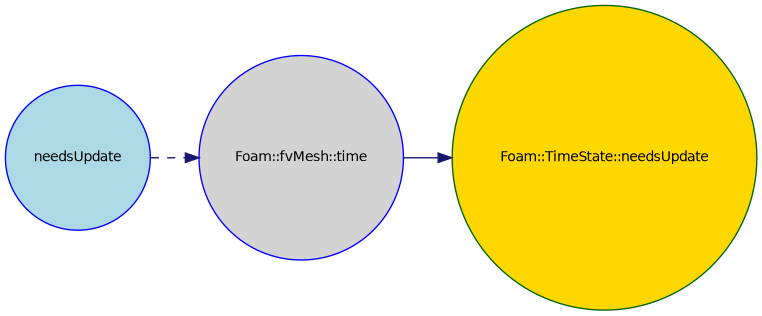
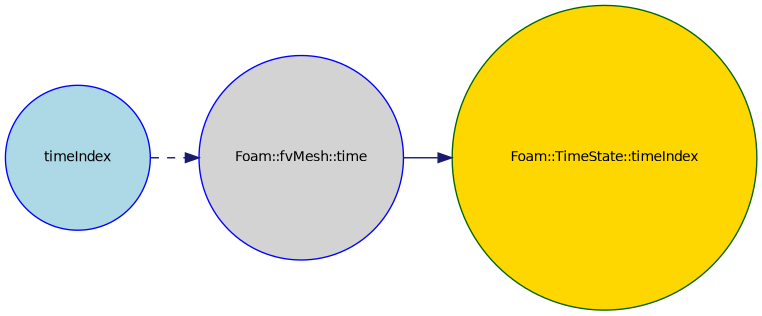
(78, 158) -> (78, 158)
(604, 158) -> (604, 158)
